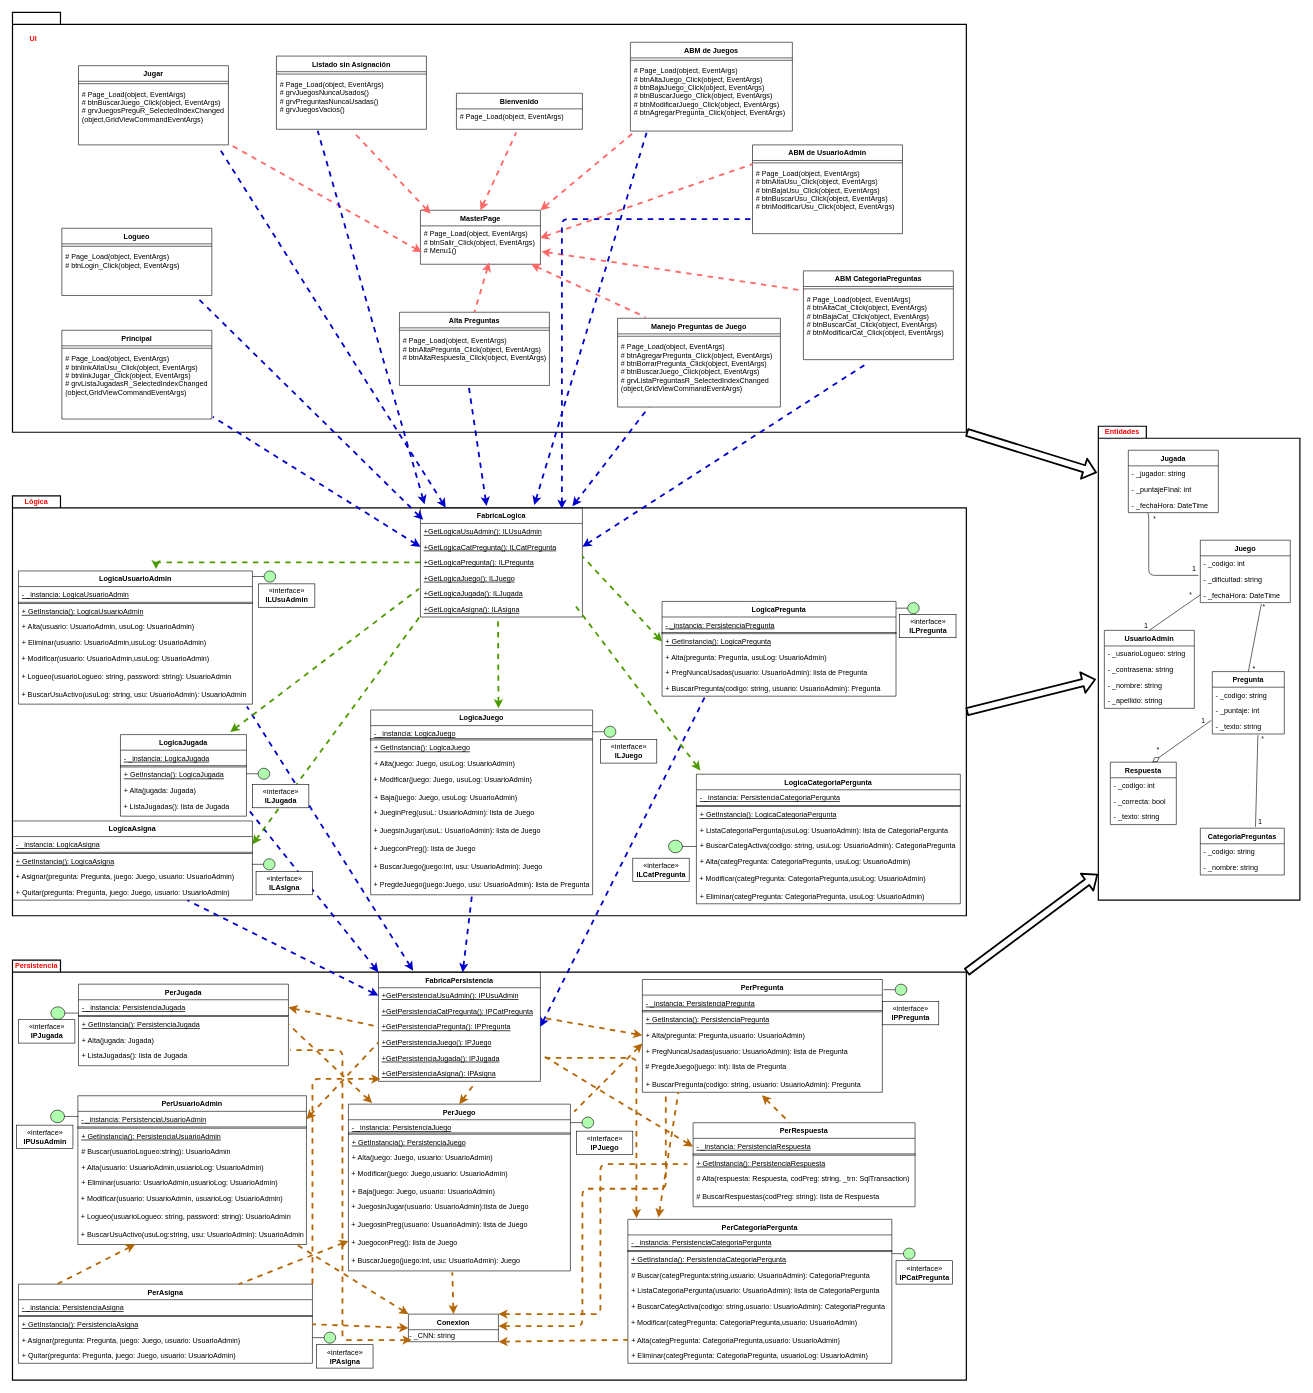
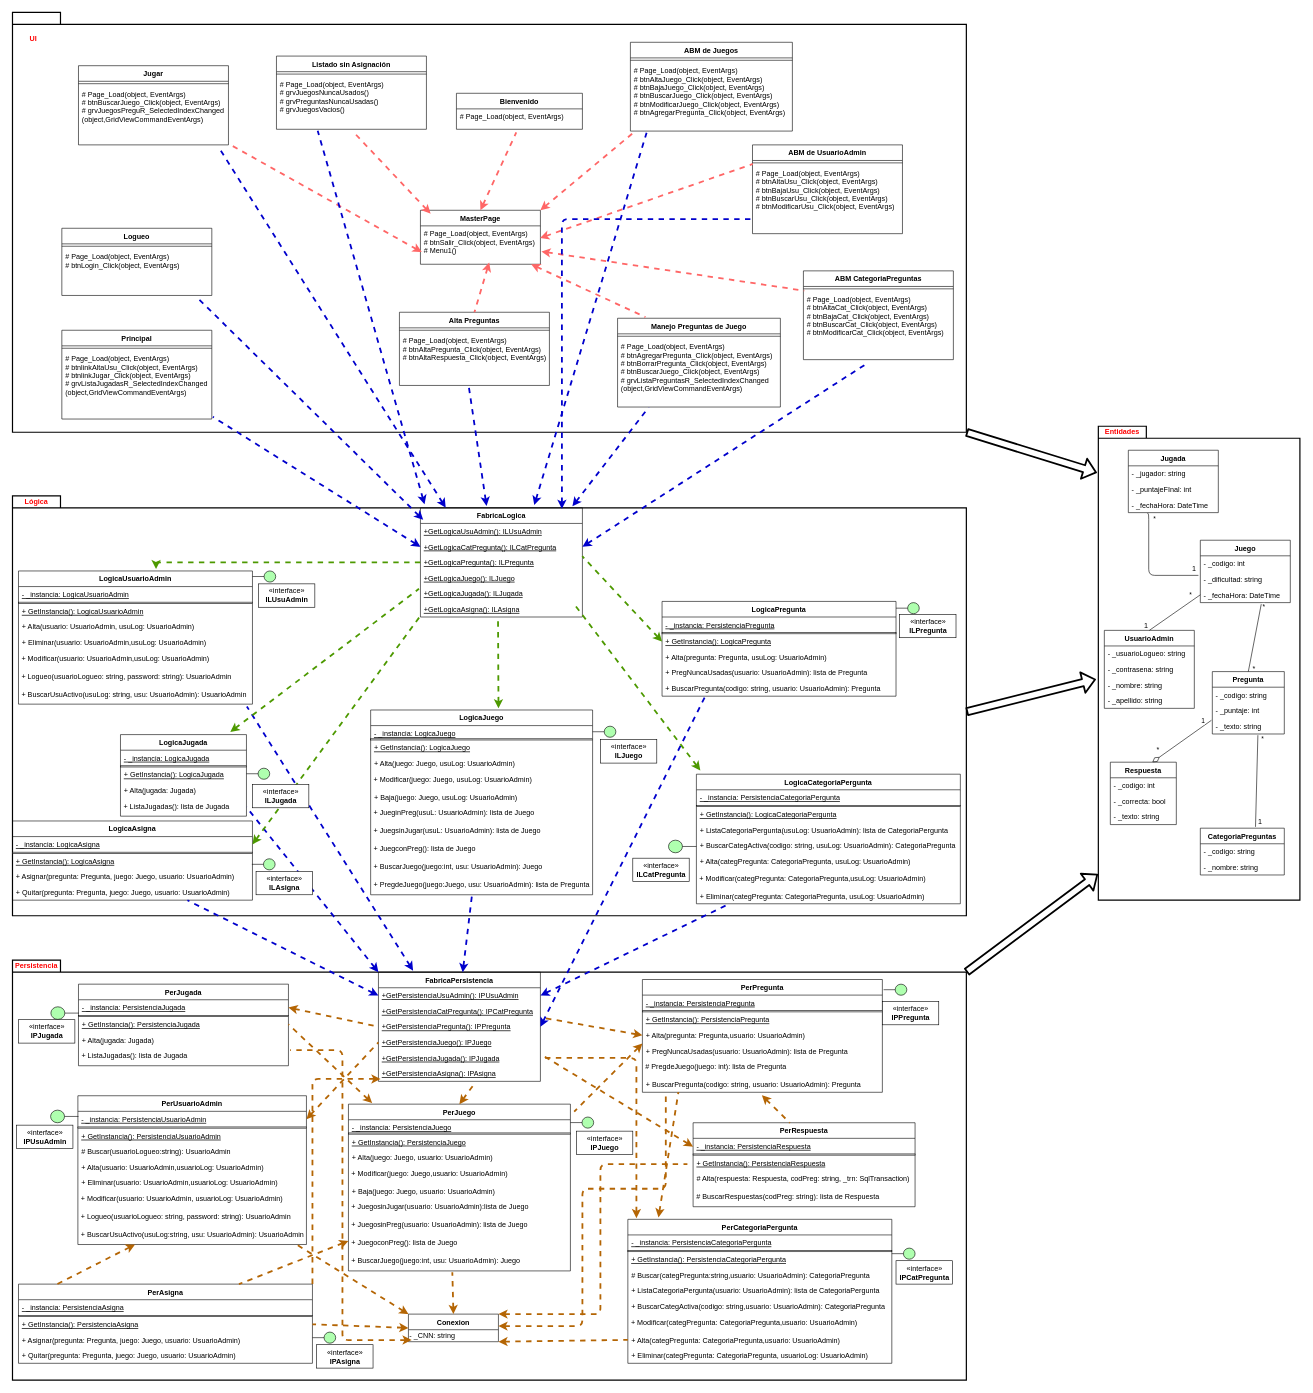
none -> (636, 949)
